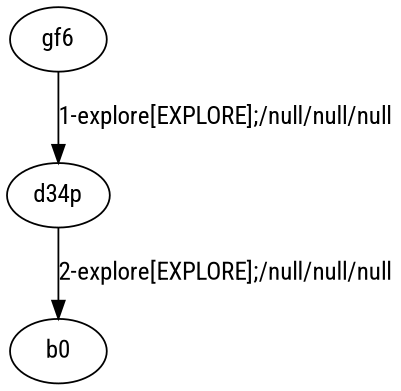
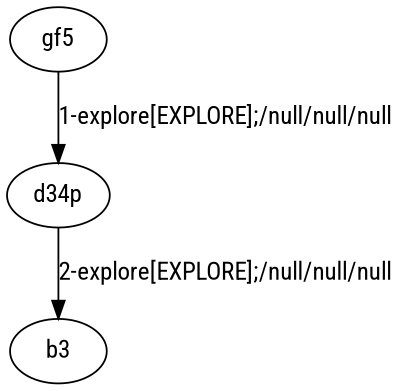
(58, 39) -> (58, 39)
(58, 351) -> (58, 351)
